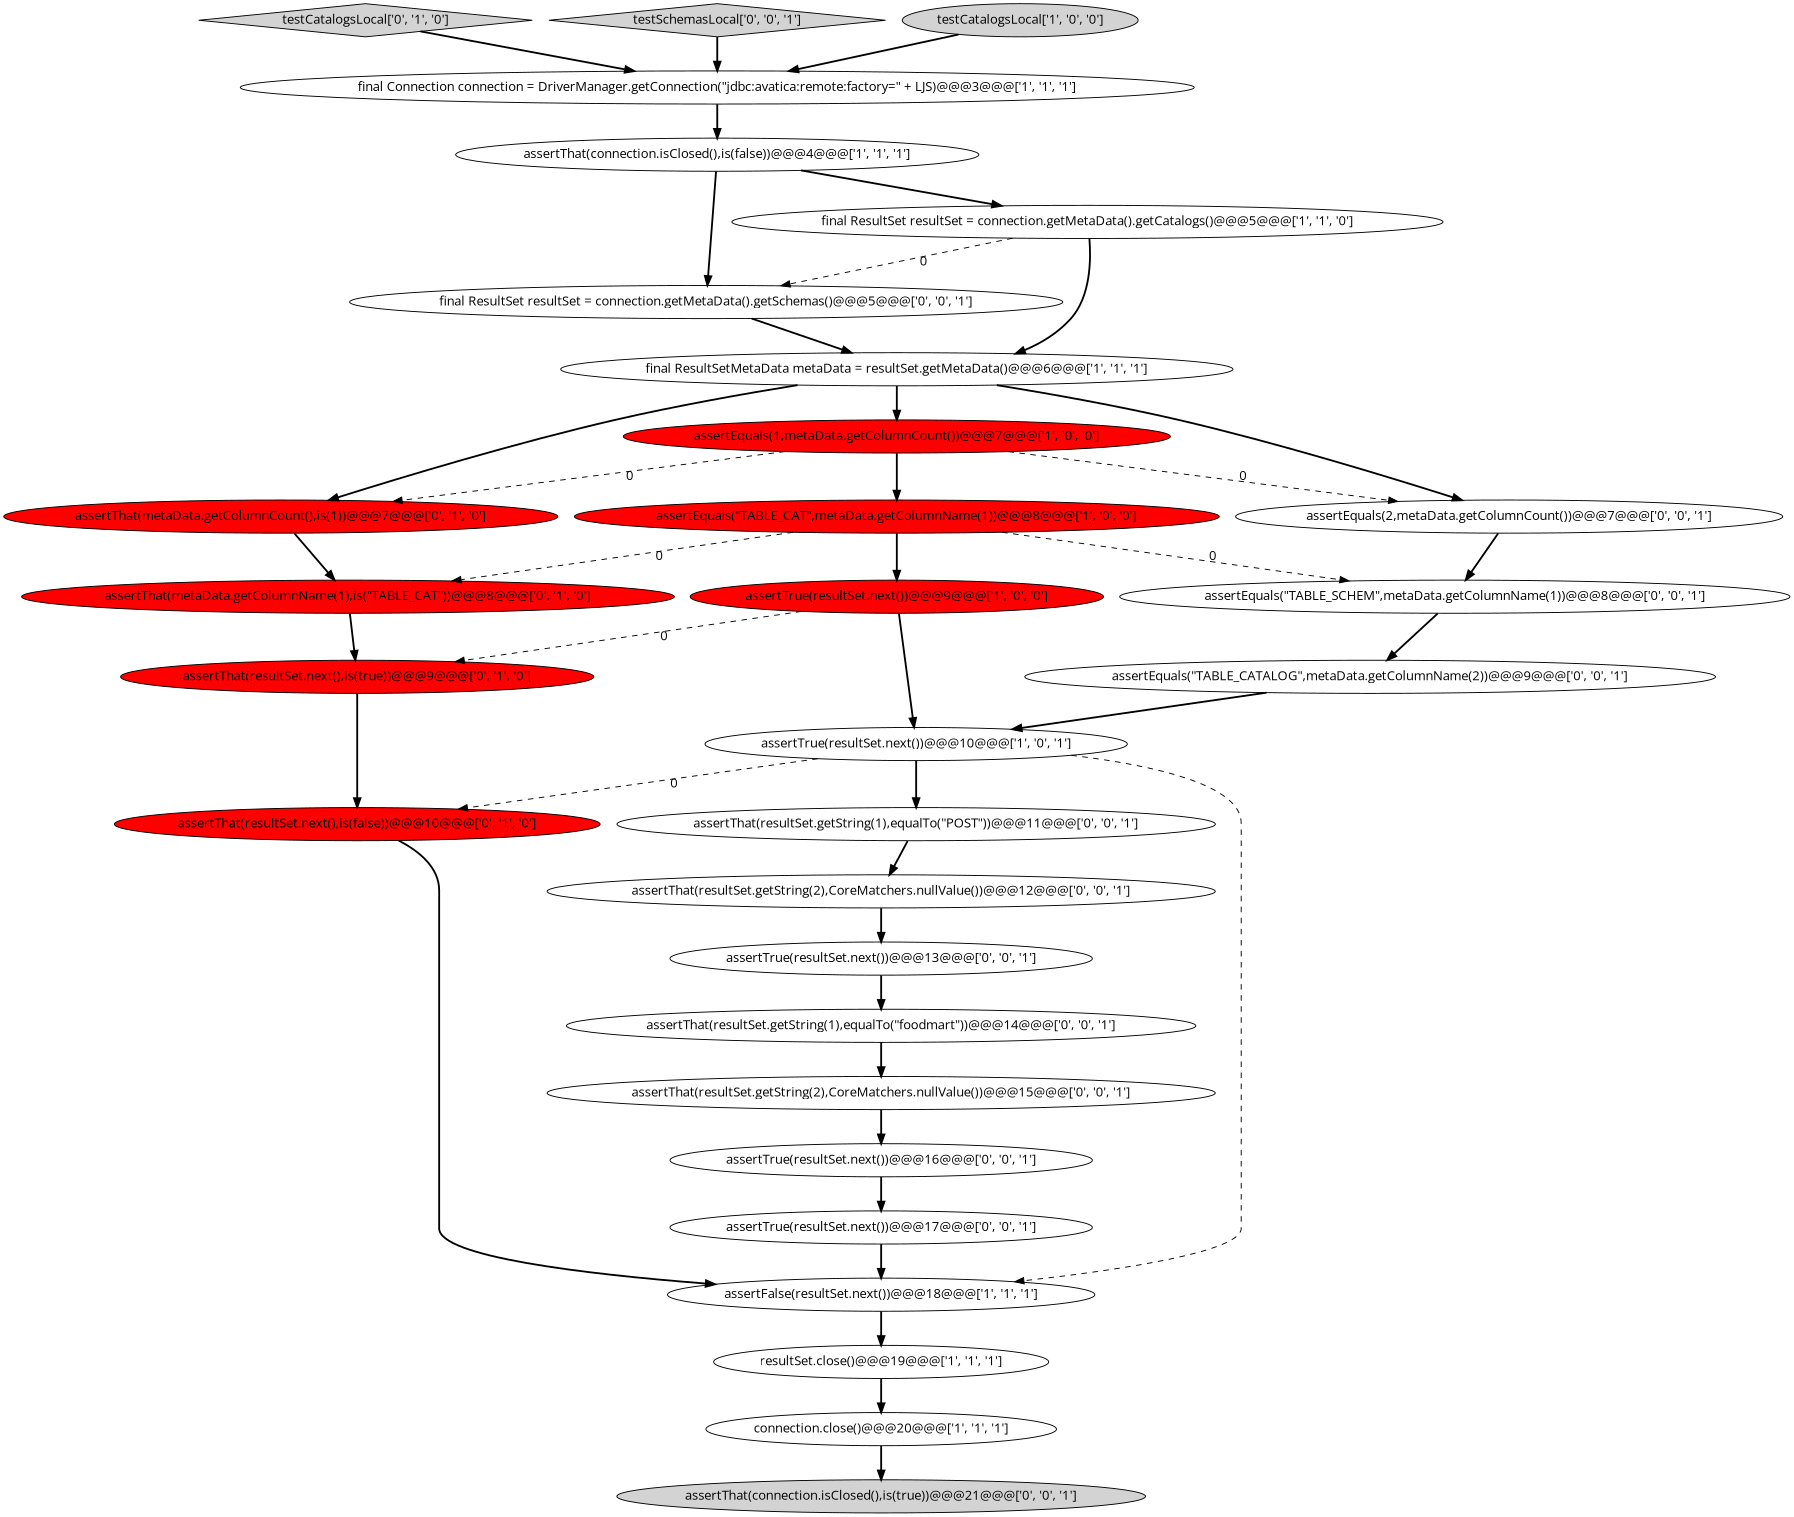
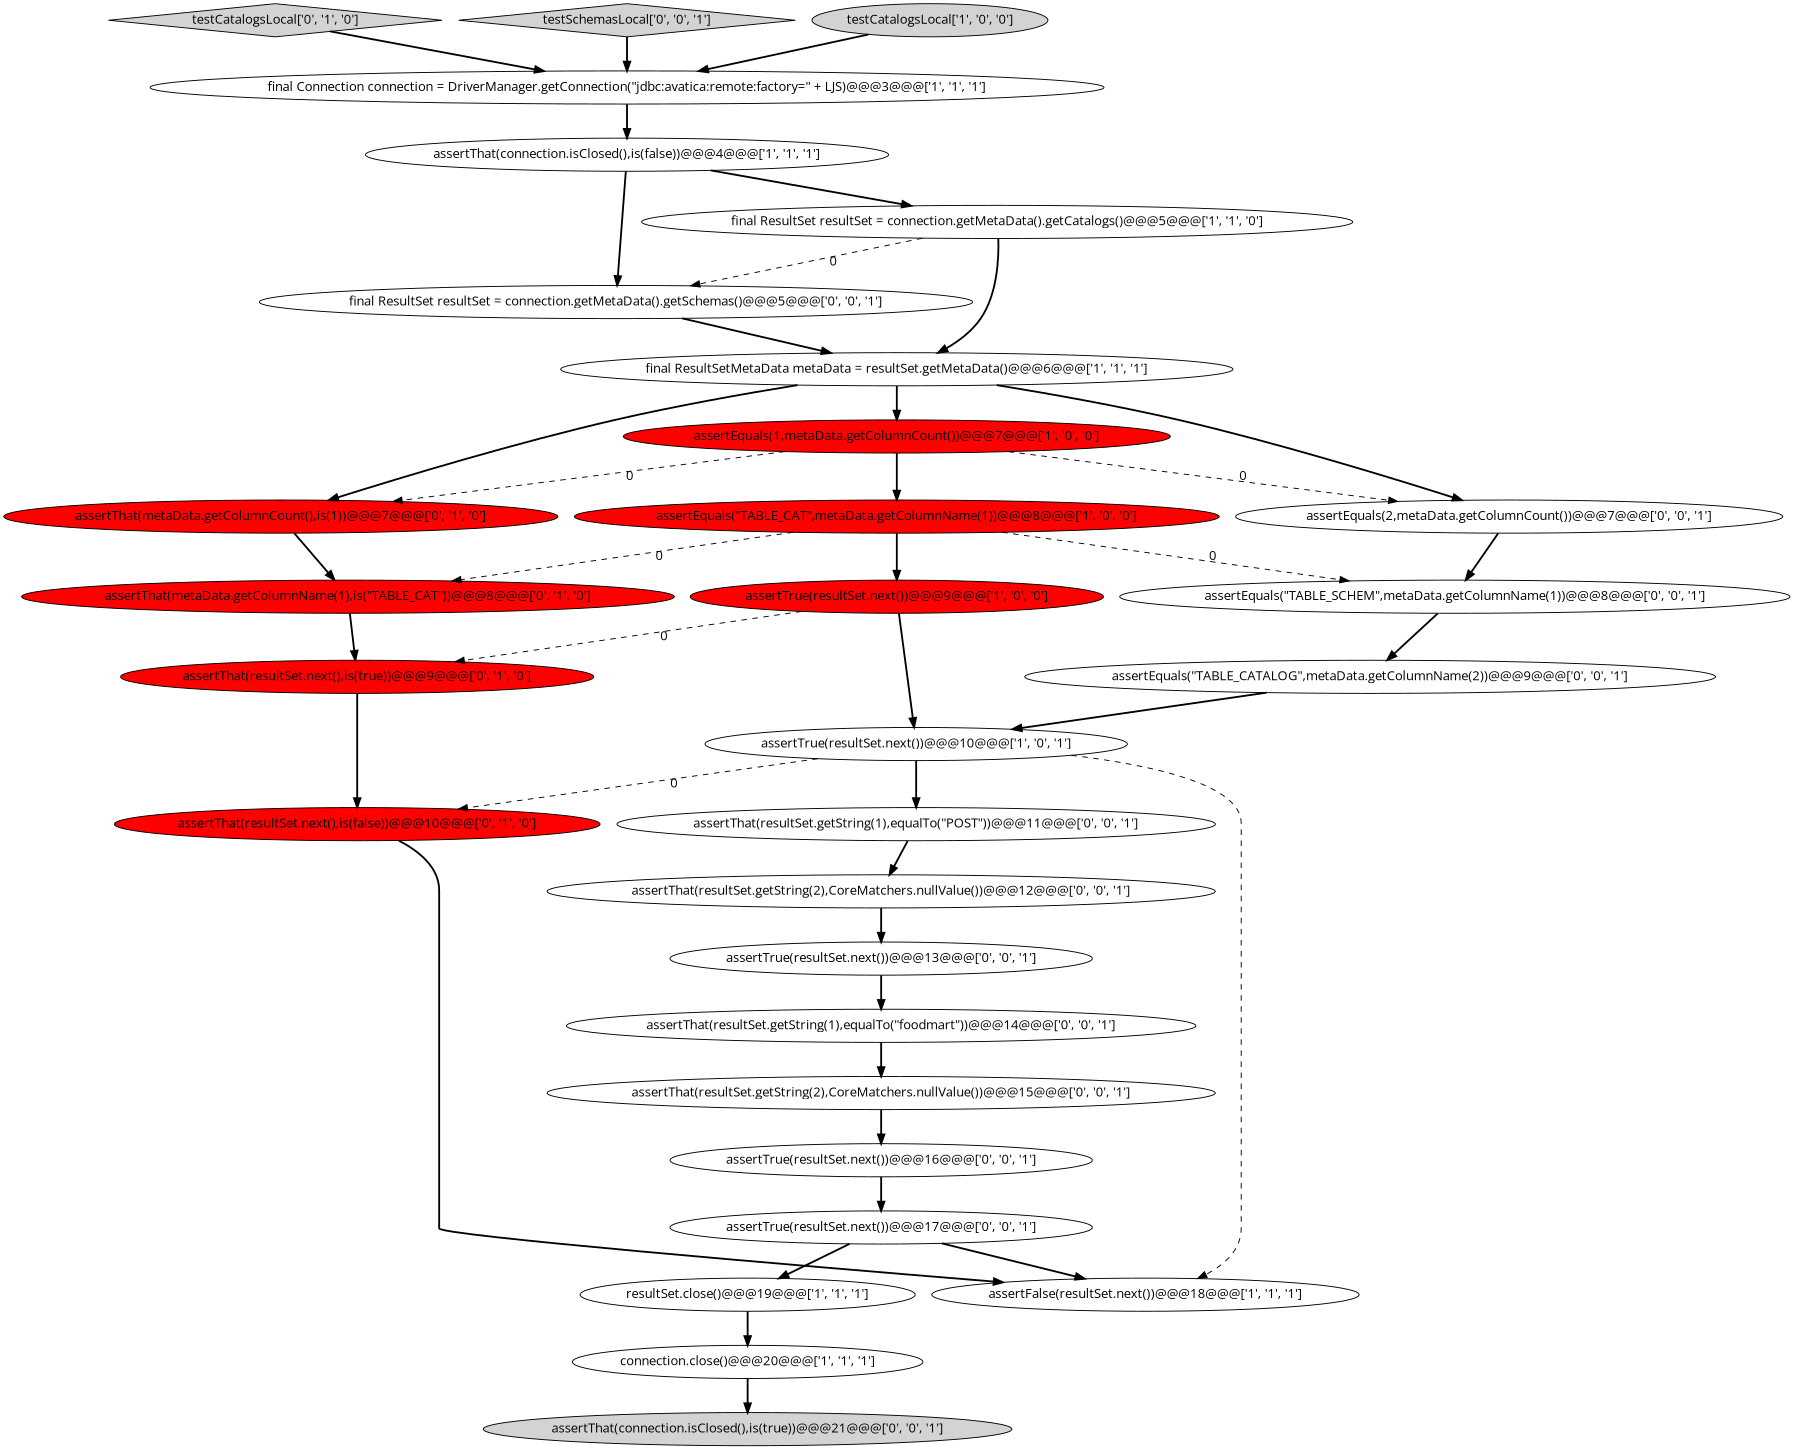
(881, 1324) -> (819, 1259)
